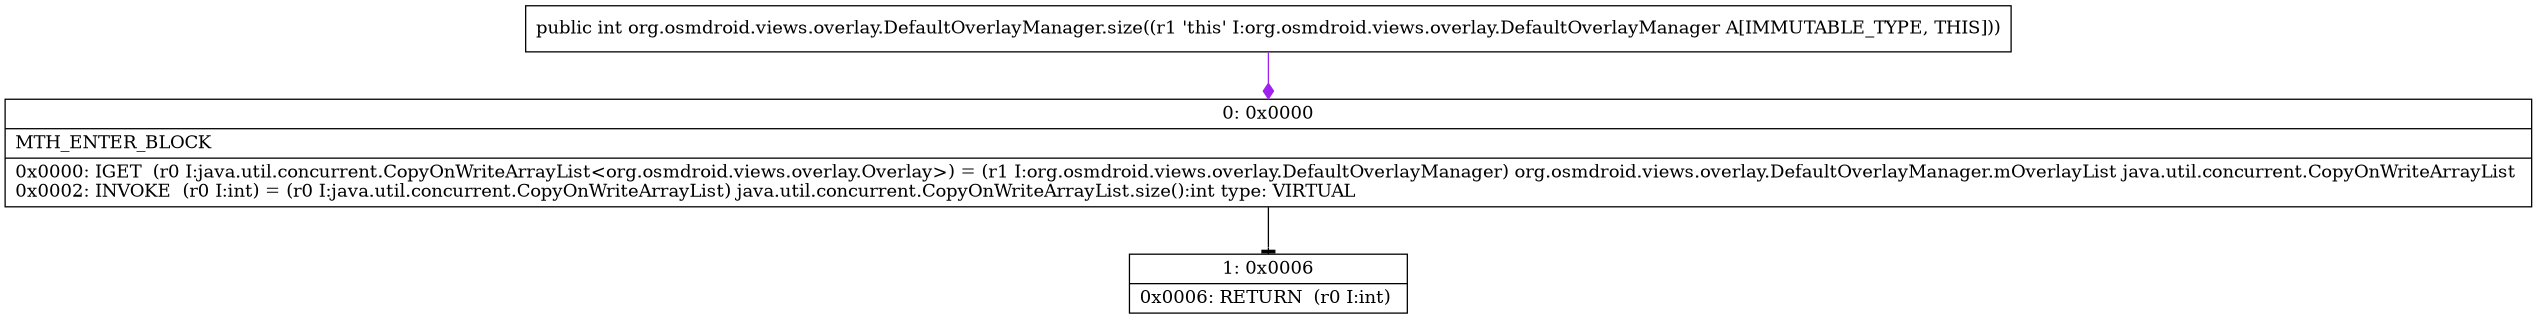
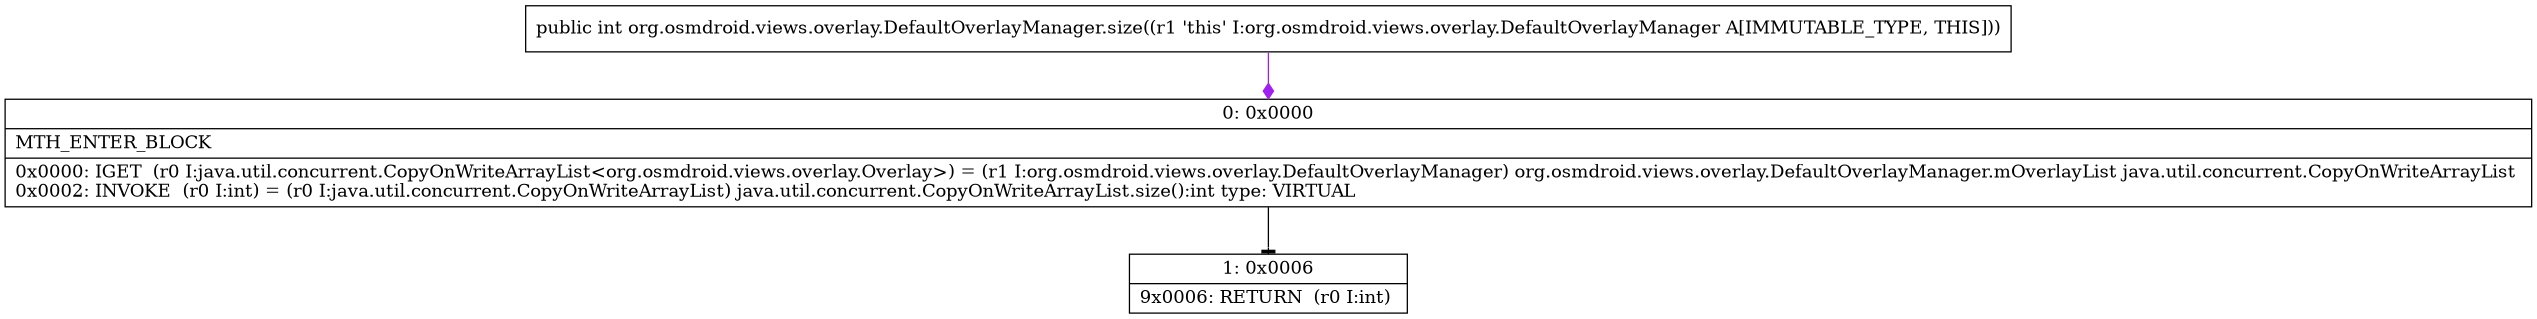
(1268, 298) -> (1268, 298)
